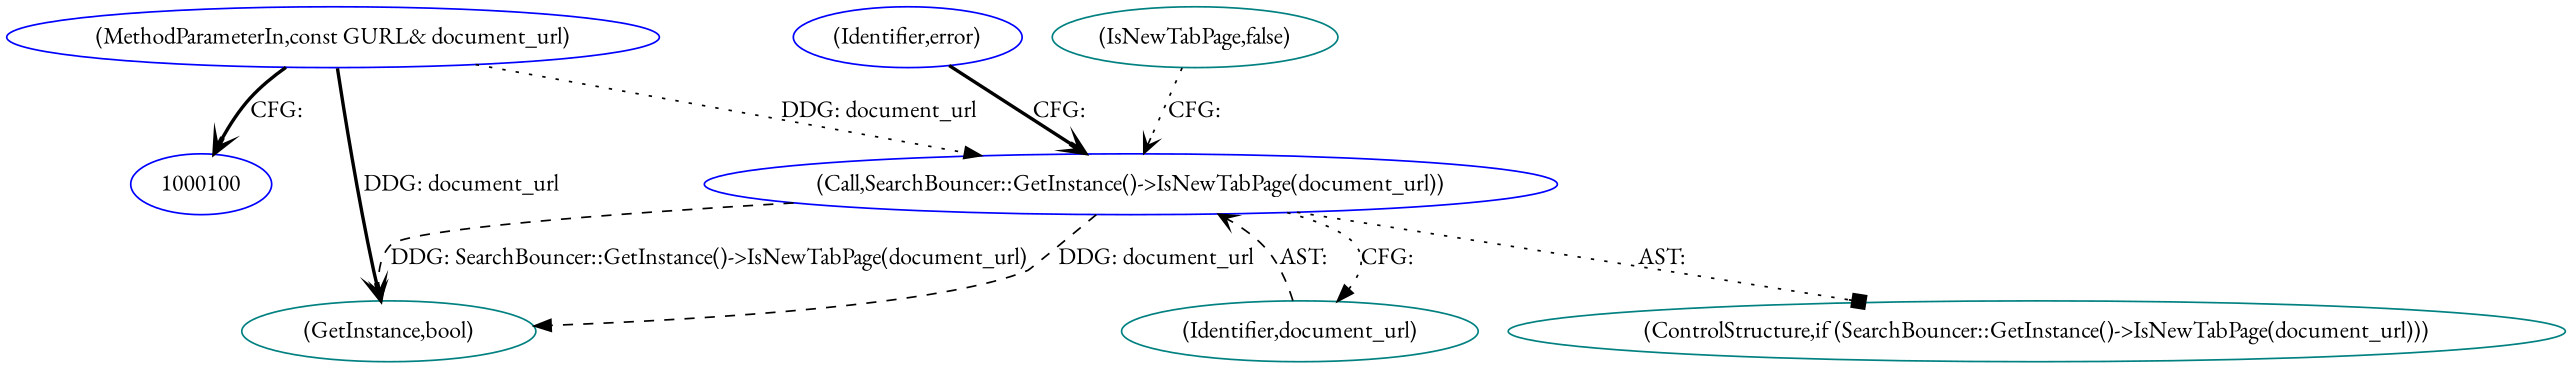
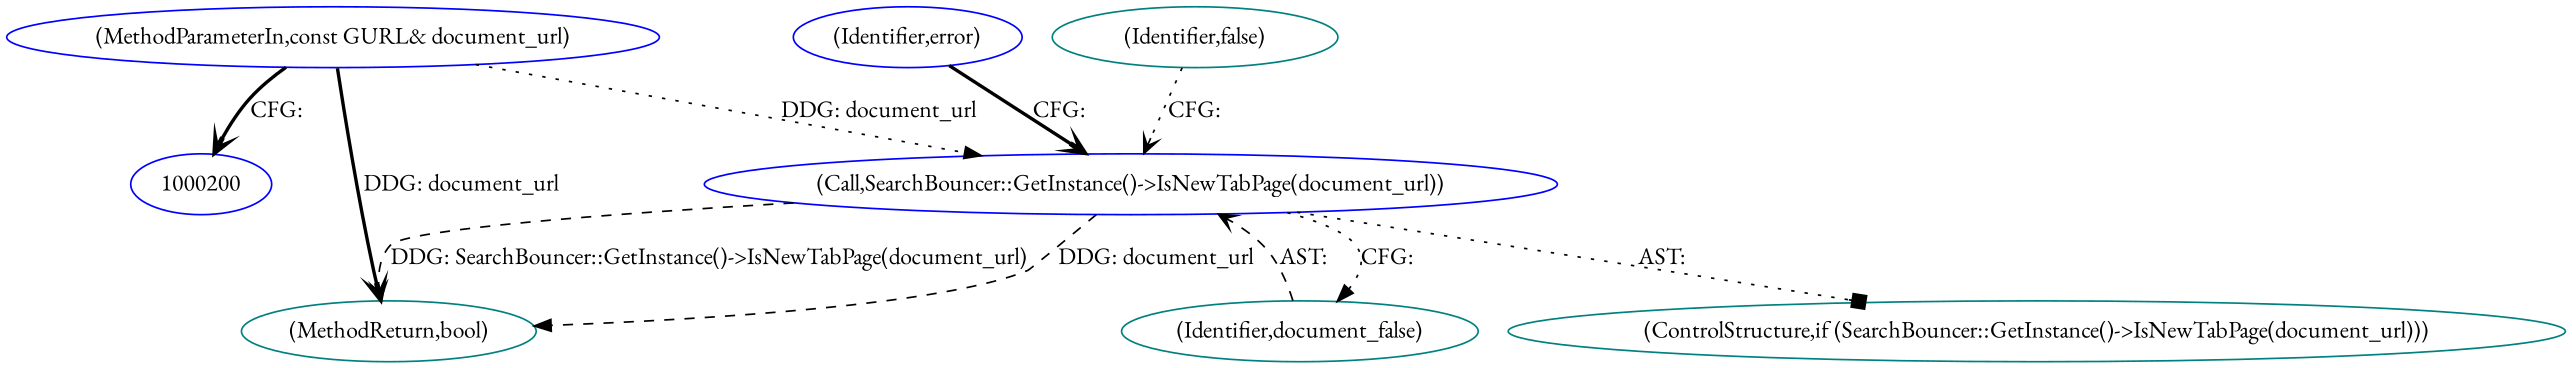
(1195, 37) -> (1195, 37)
(201, 184) -> (201, 184)
(389, 331) -> (389, 331)
(1300, 331) -> (1300, 331)
